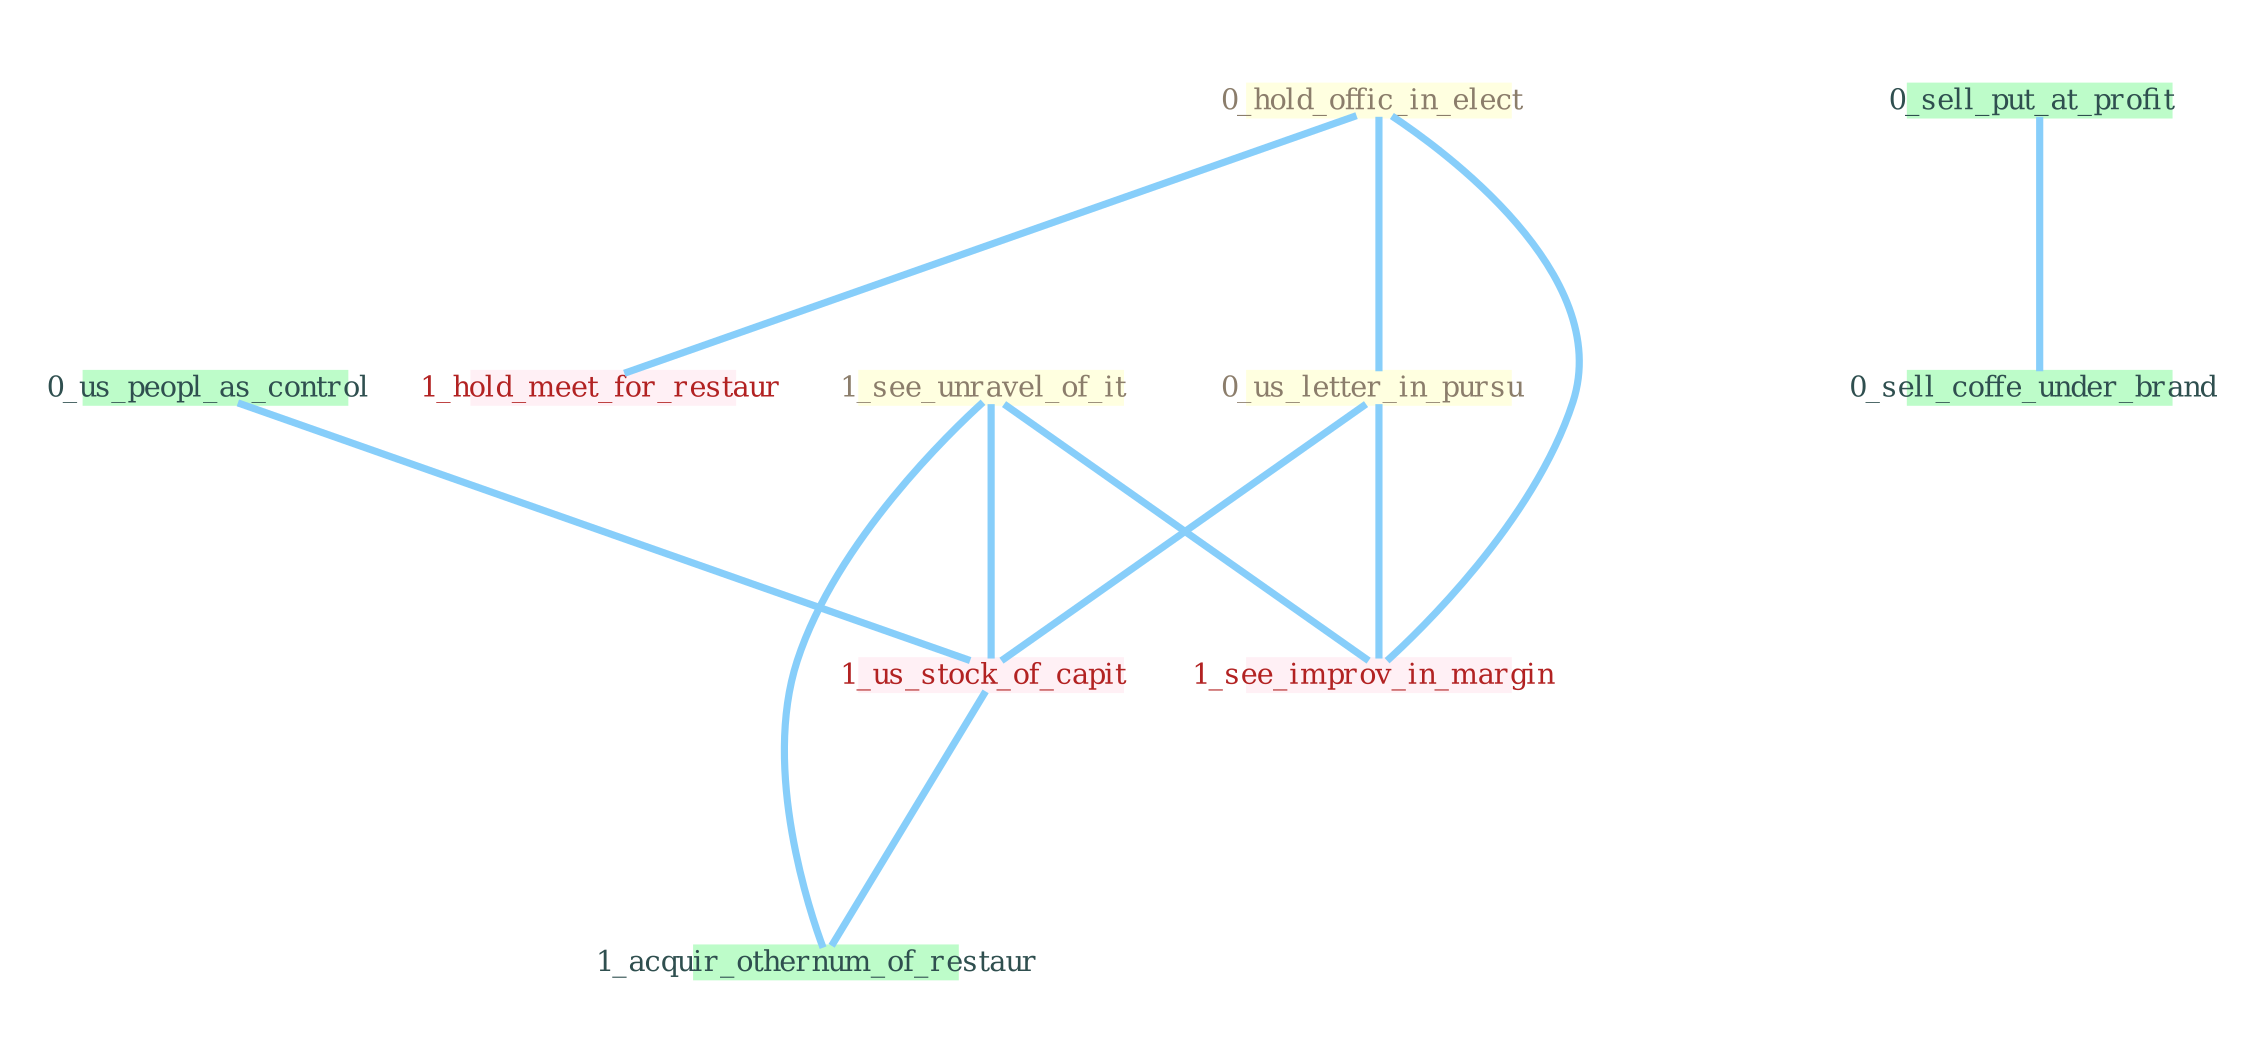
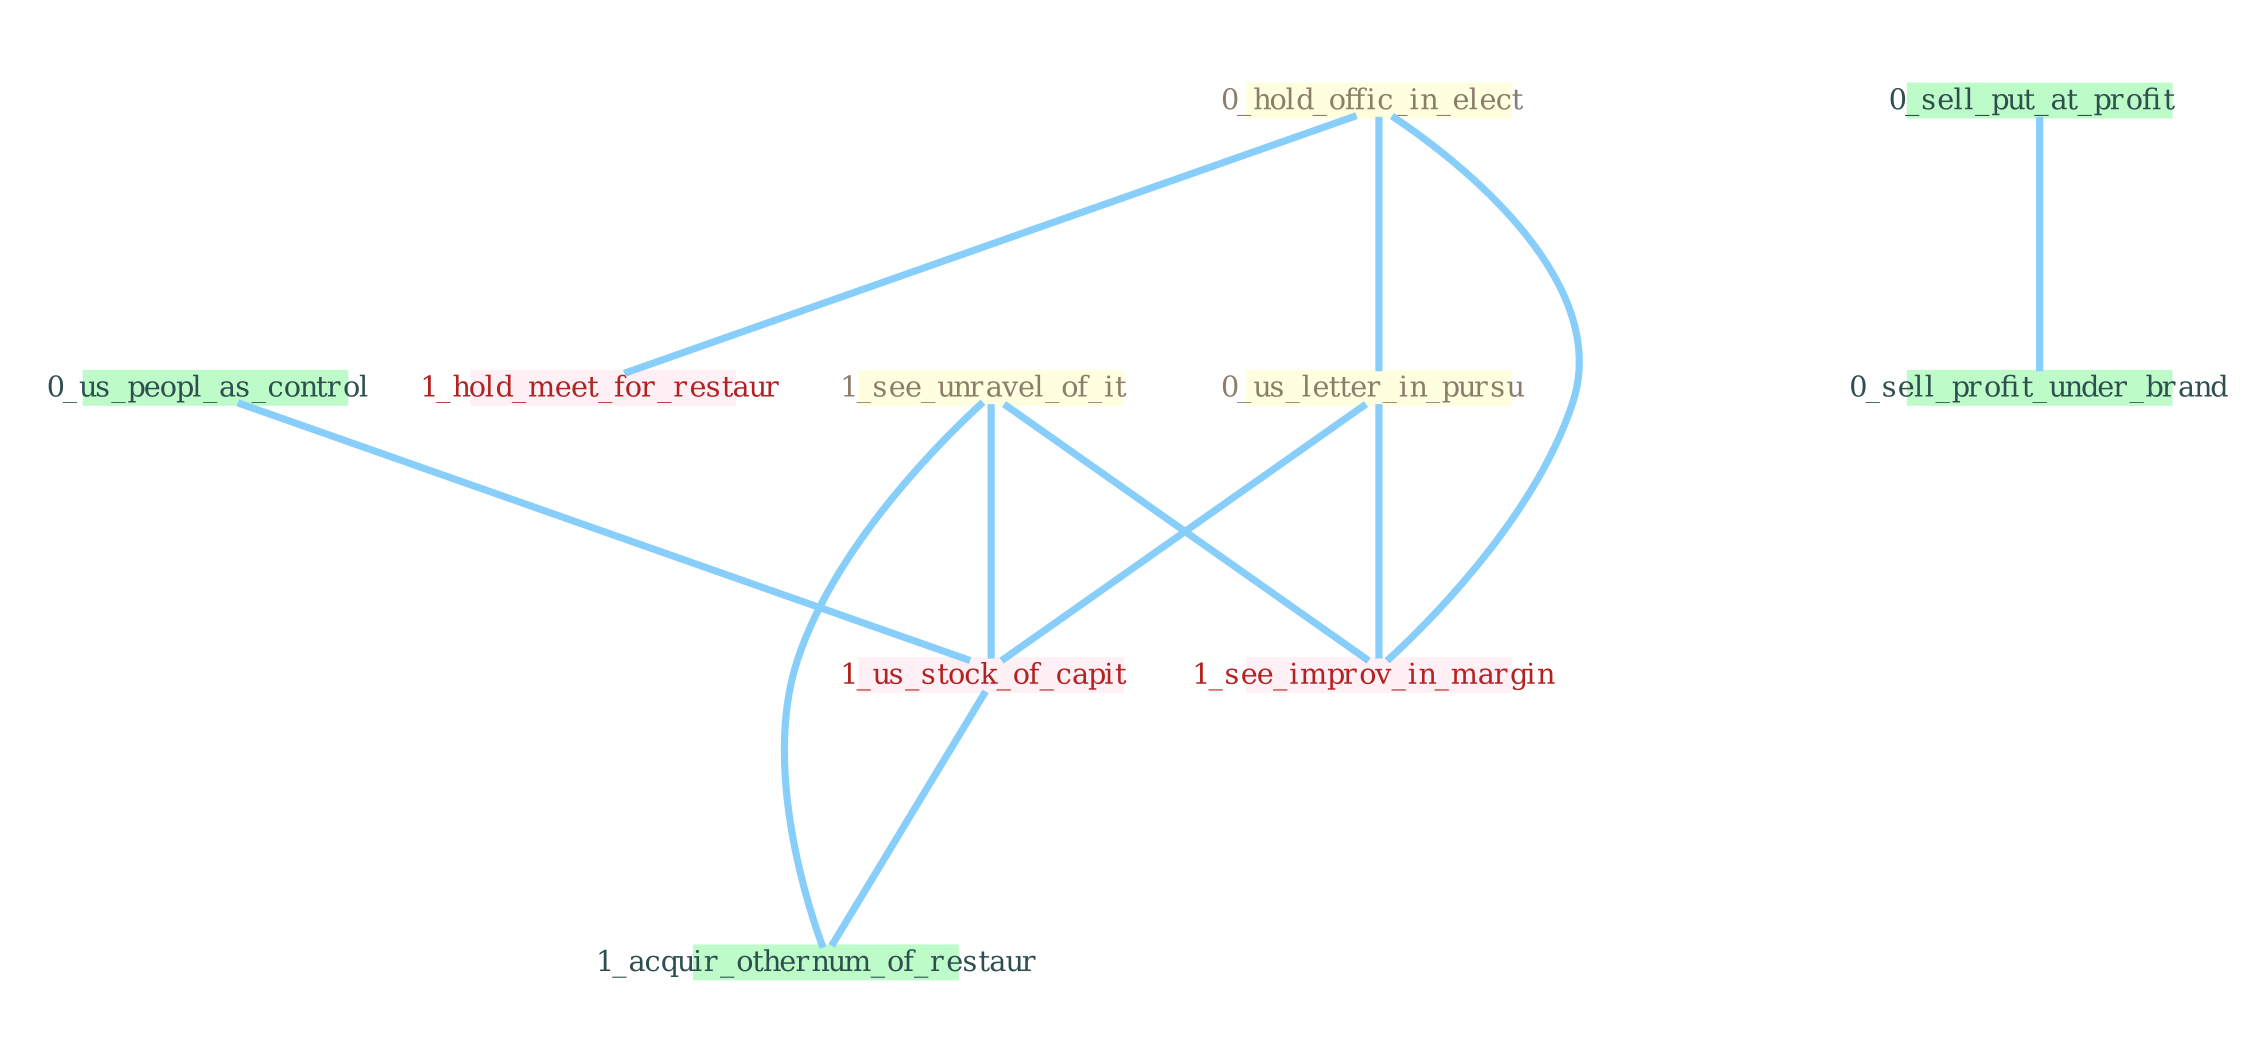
(2040, 388) -> (2040, 388)
